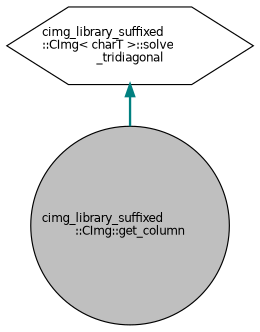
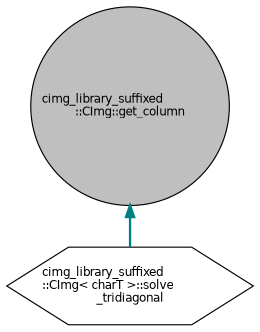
(130, 111) -> (130, 232)
